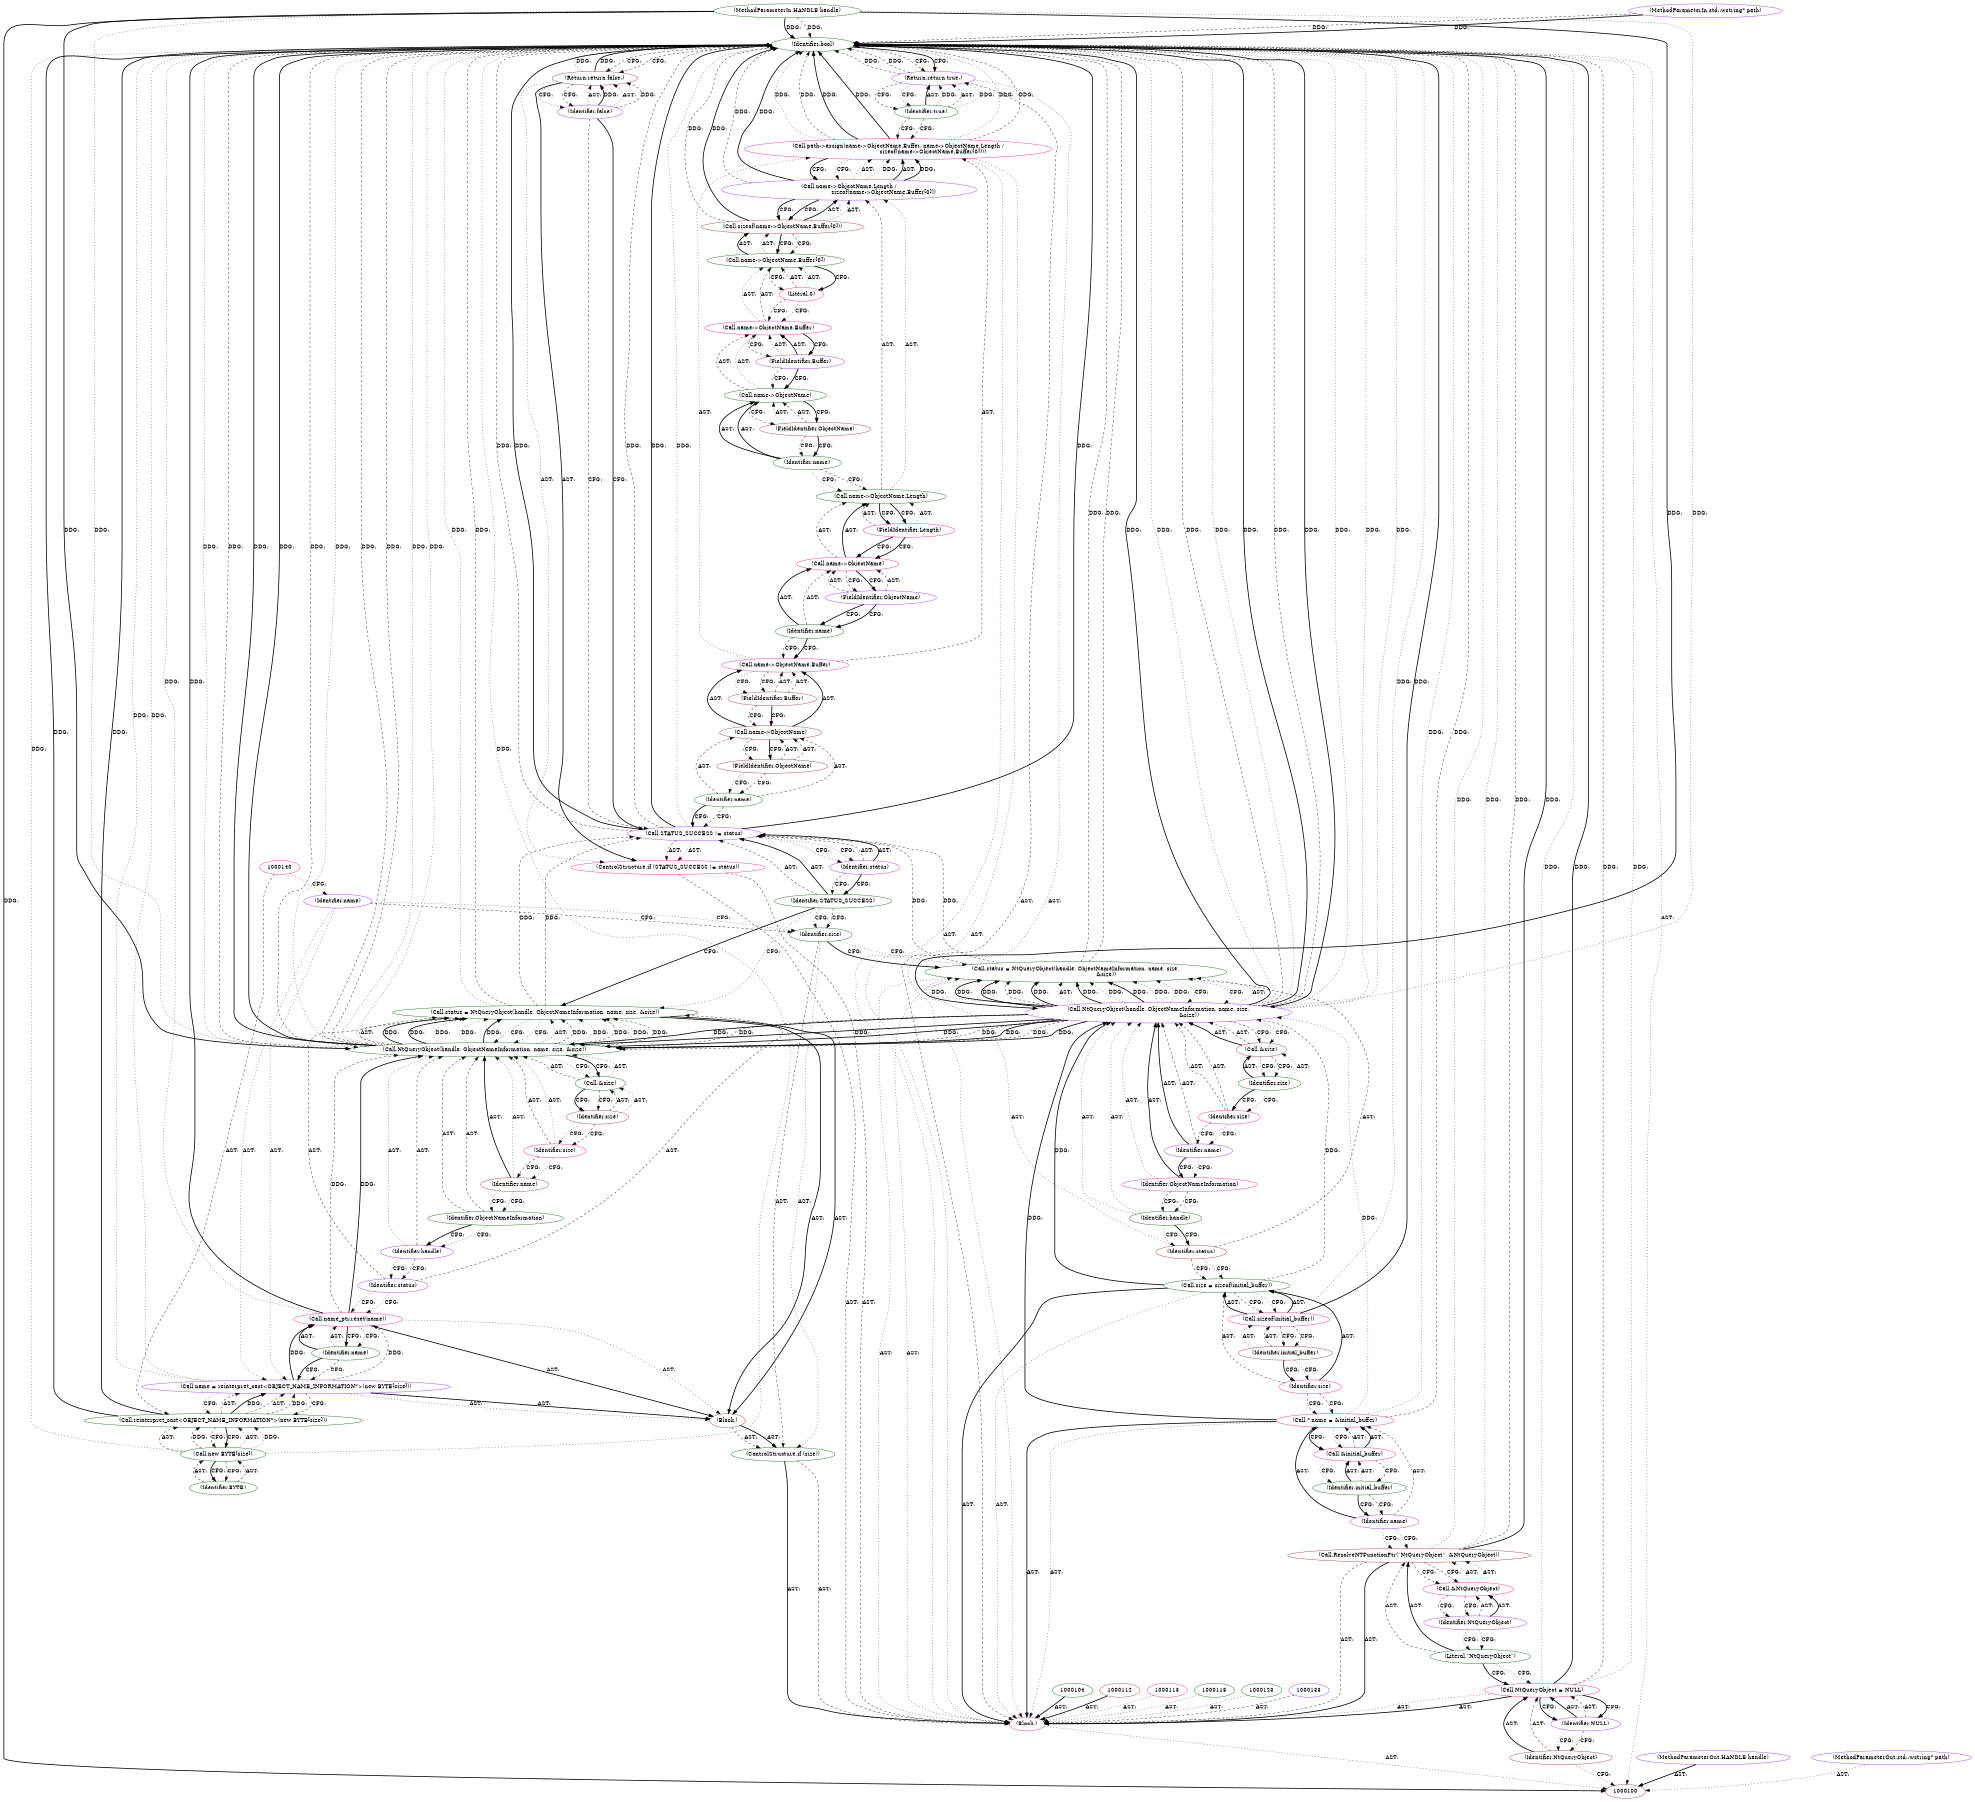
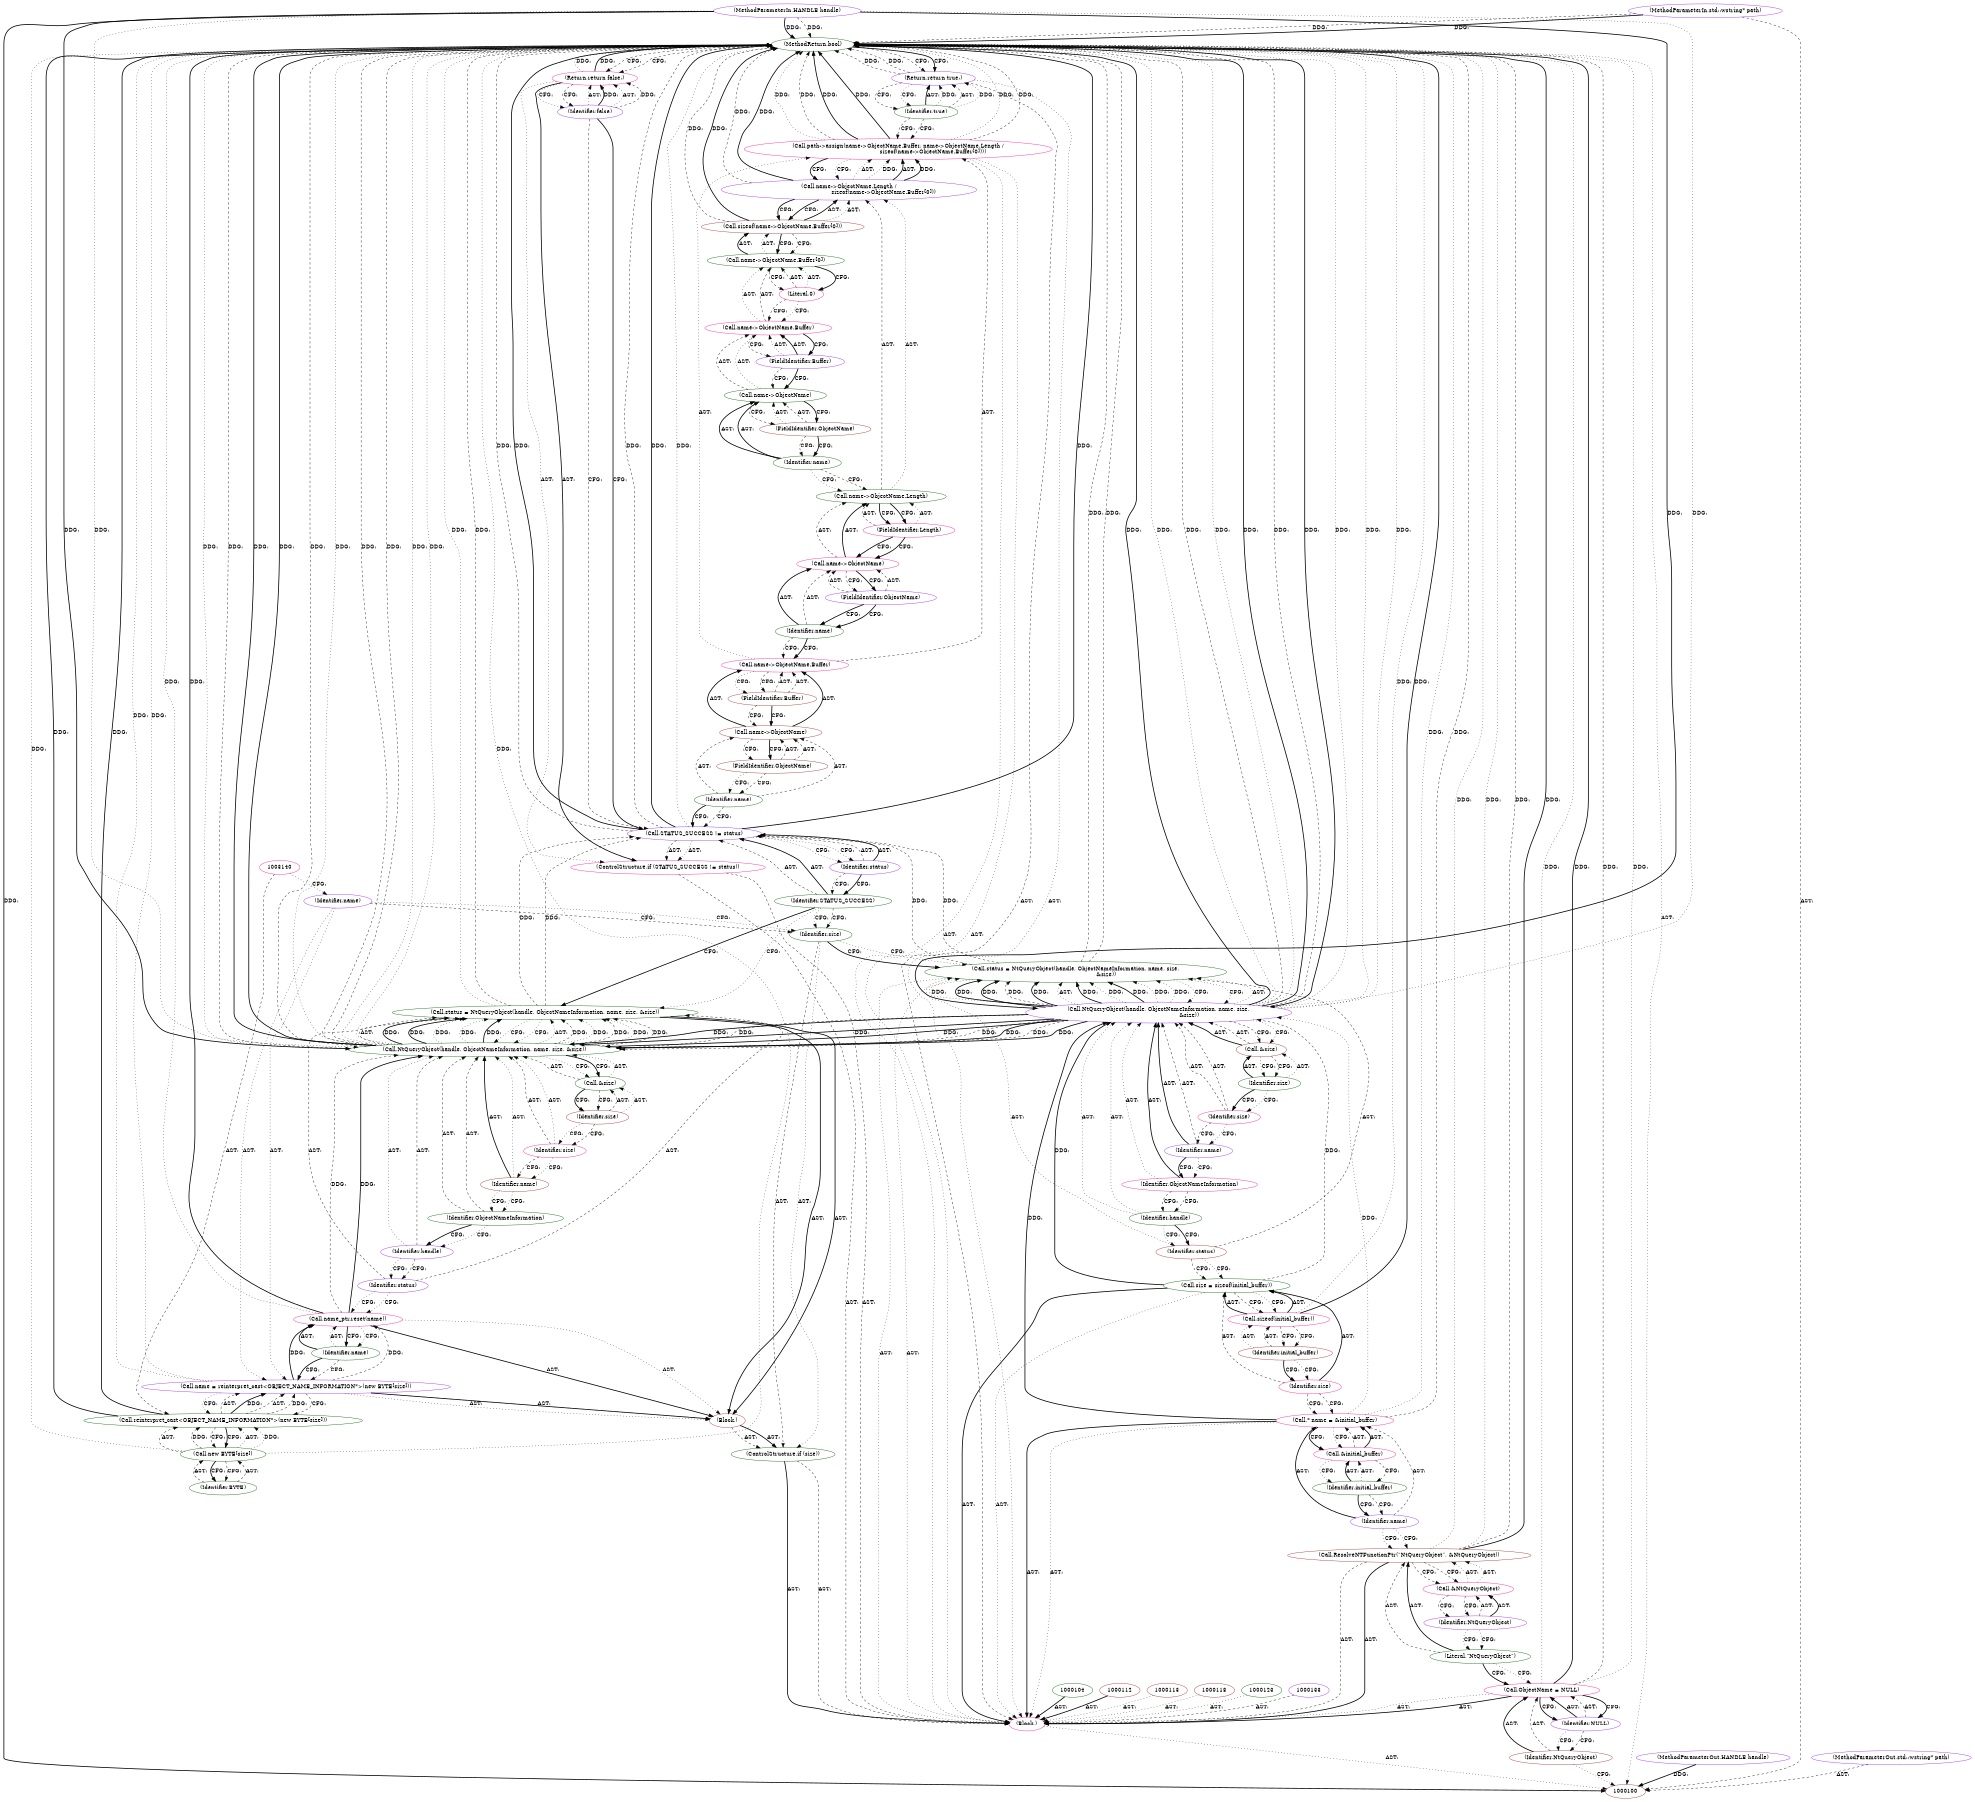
(787, 11) -> (787, 11)
(813, 45) -> (813, 45)
(595, 78) -> (595, 78)
(280, 867) -> (280, 867)
none -> (1801, 946)
(1167, 1690) -> (1167, 1690)
(1214, 1690) -> (1214, 1690)
(1542, 1690) -> (1542, 1690)
(1682, 1775) -> (1682, 1775)
(1760, 1783) -> (1760, 1783)
